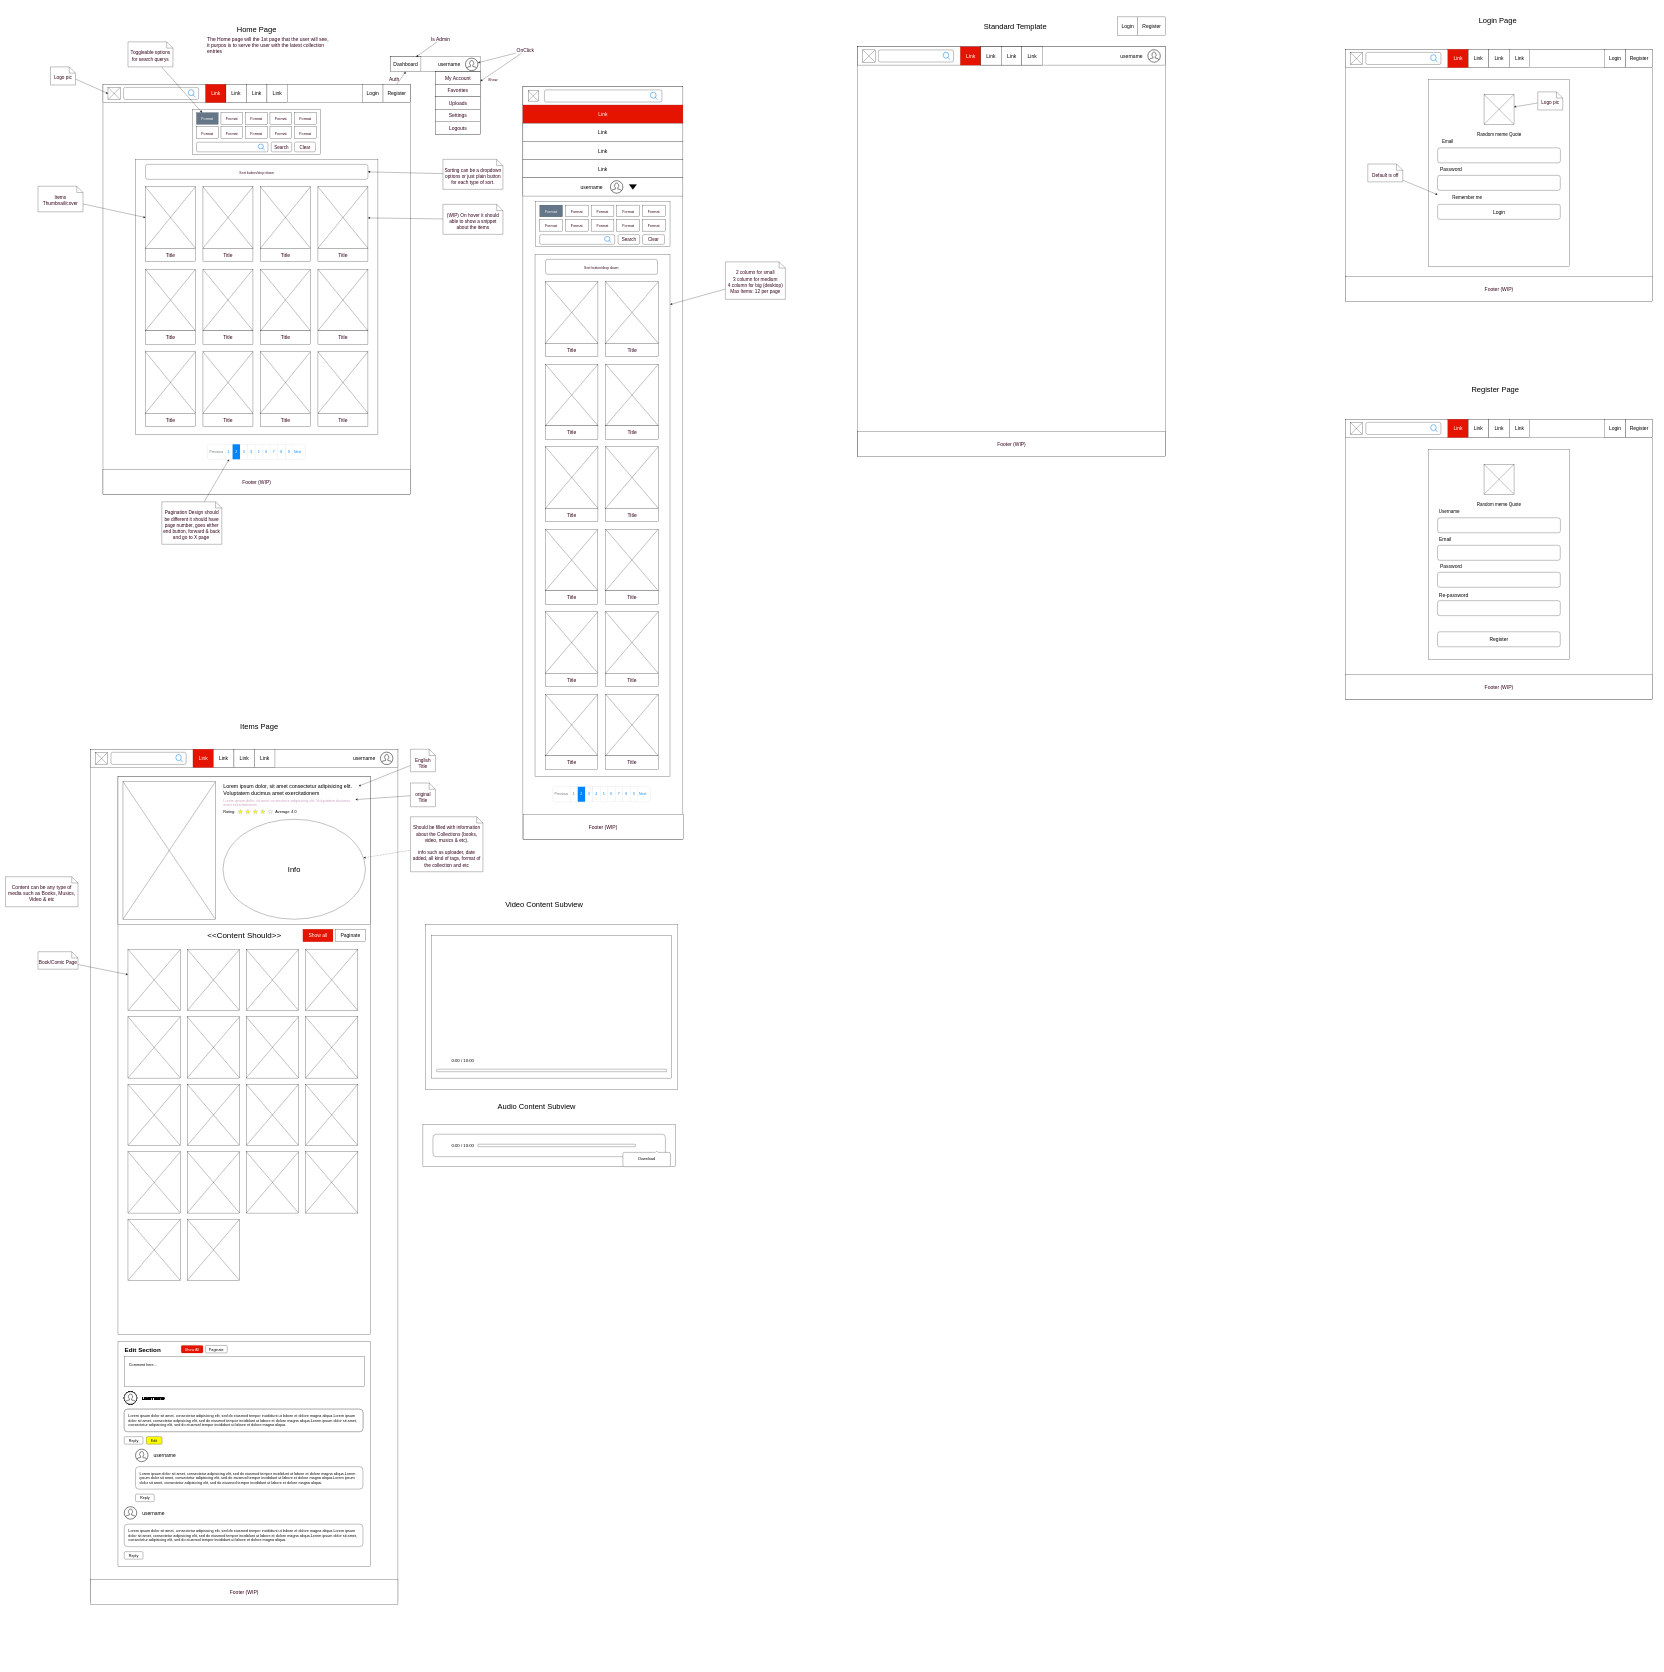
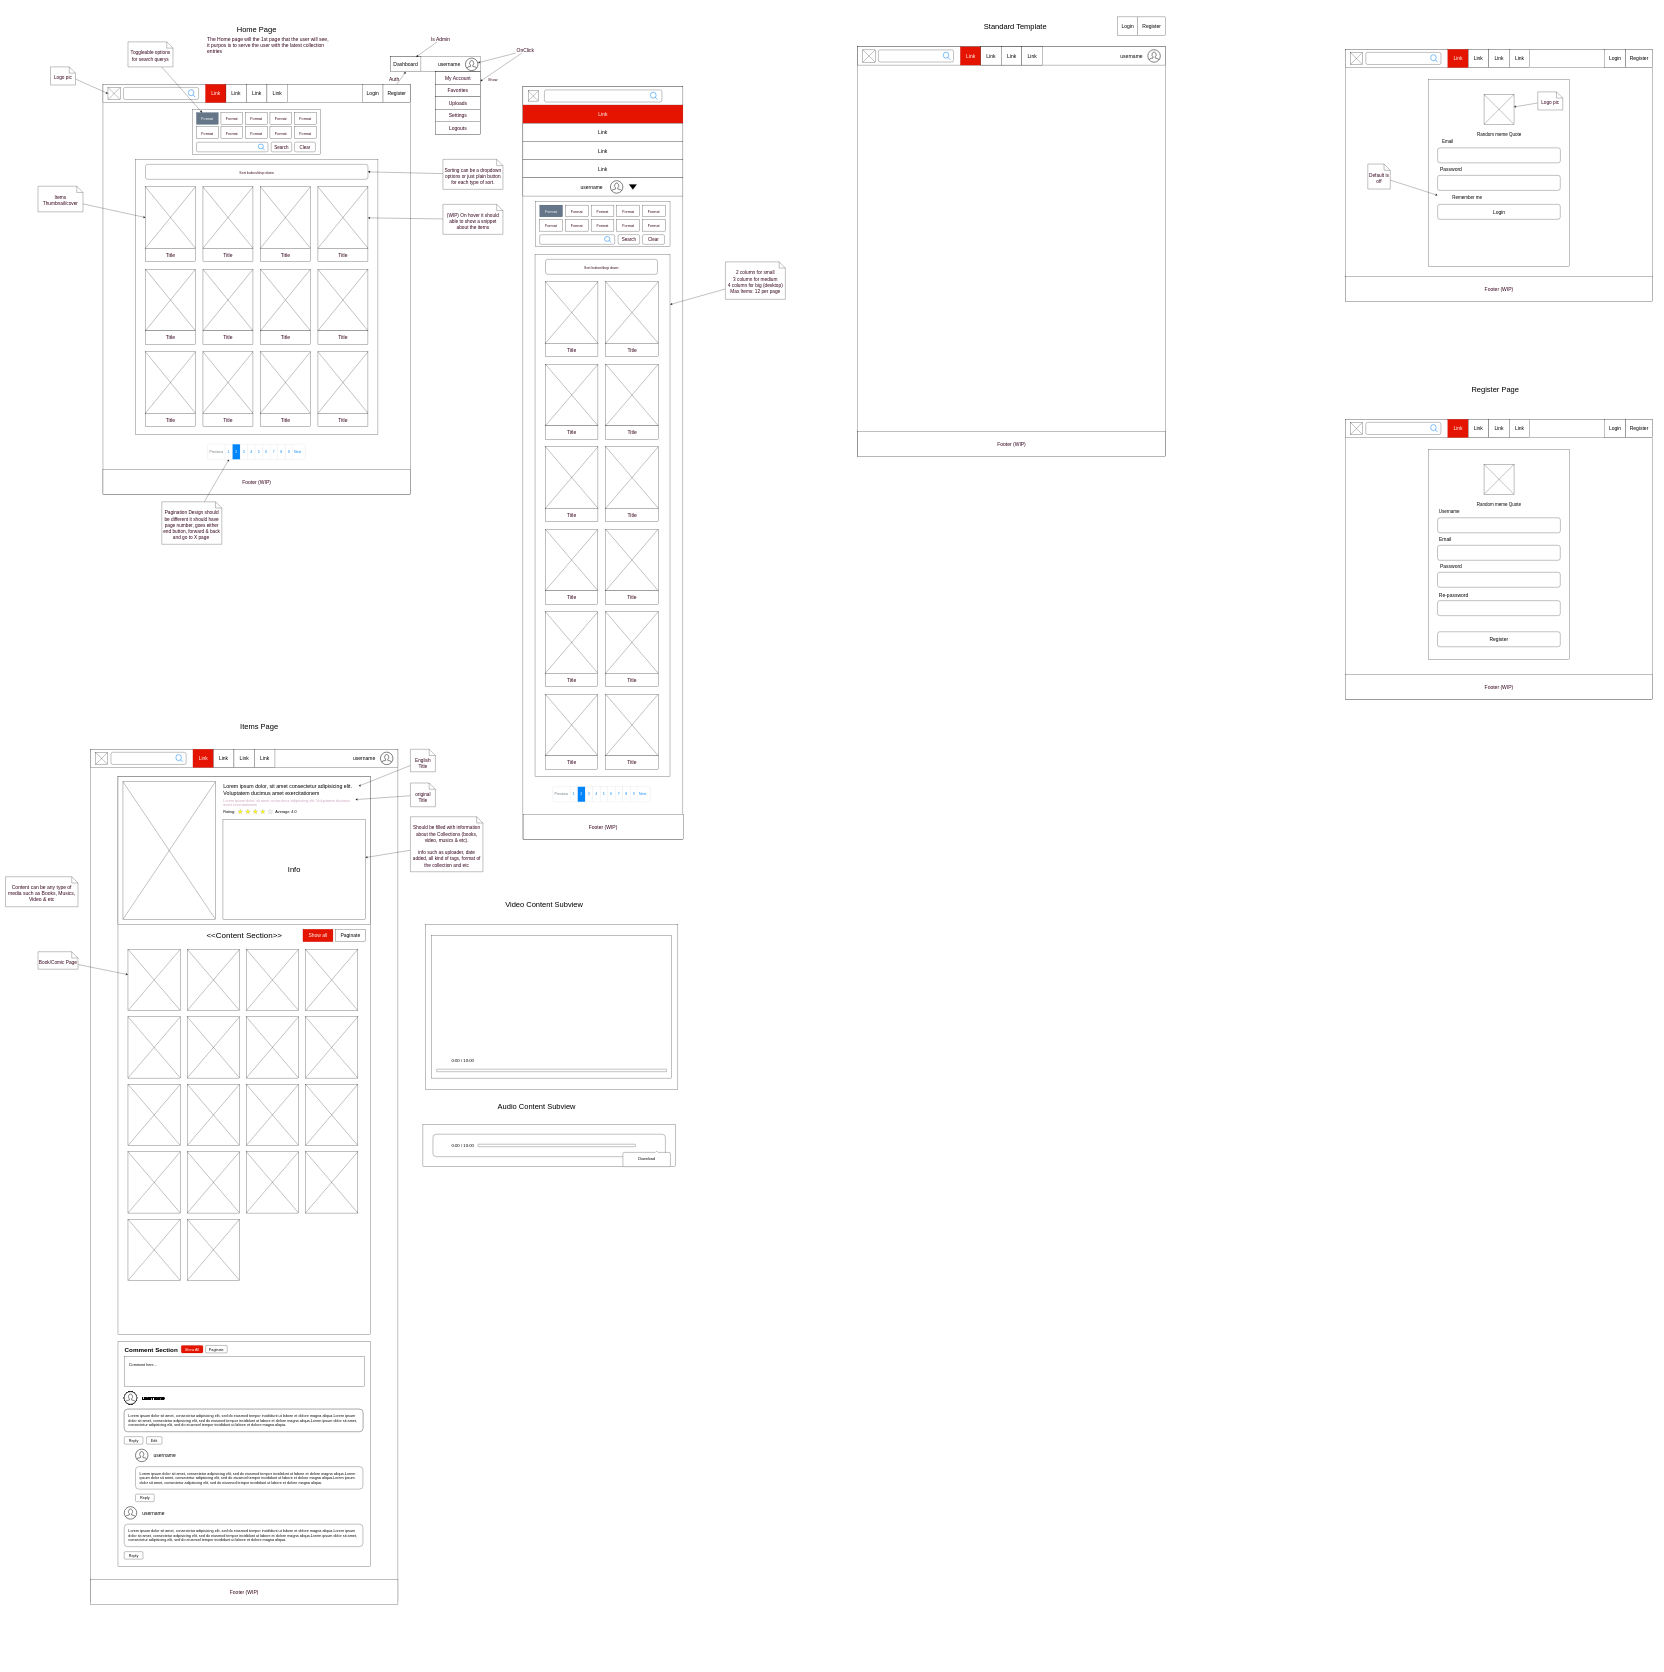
(1498, 20) -> none
(1385, 173) -> (1379, 177)
(367, 857) -> (368, 857)
(294, 869) -> (294, 869)
(244, 936) -> (244, 936)
(136, 1349) -> (139, 1349)
(154, 1441) -> (154, 1441)
